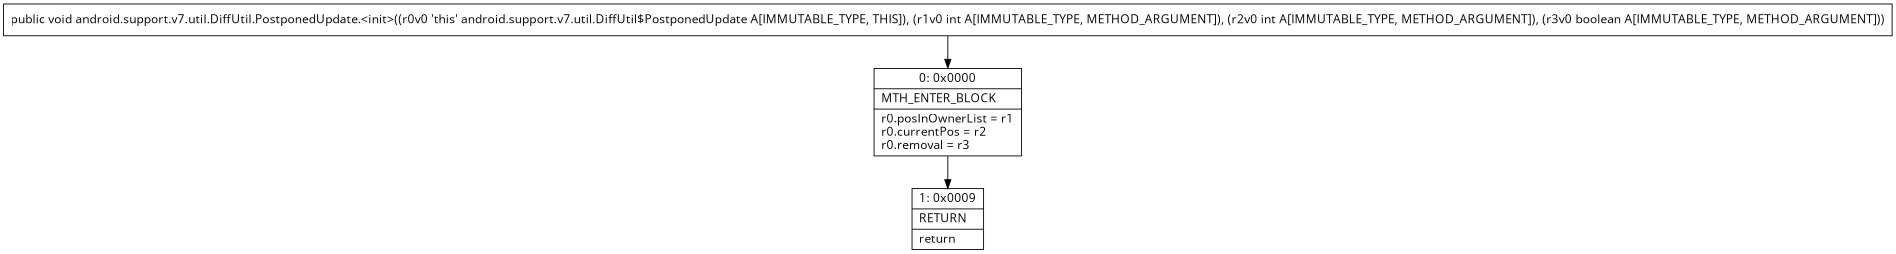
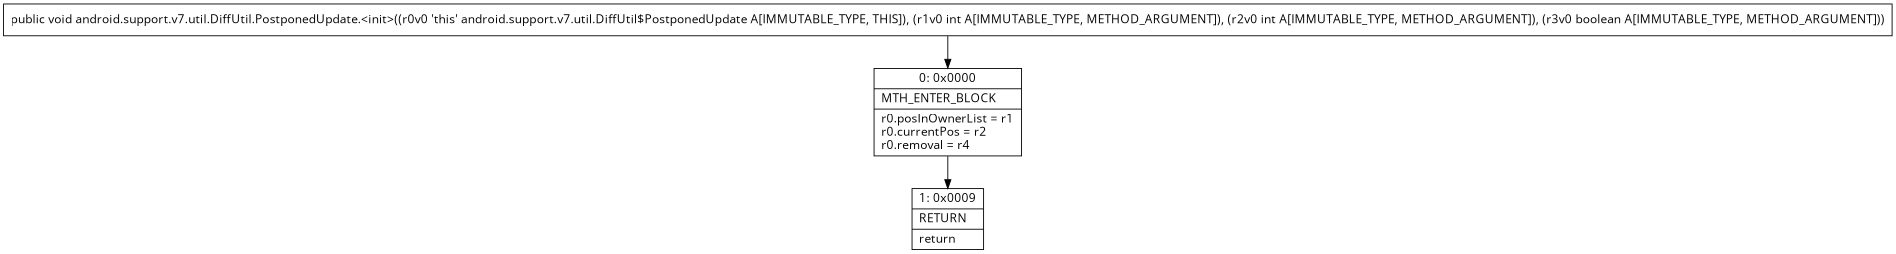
(926, 145) -> (926, 145)
